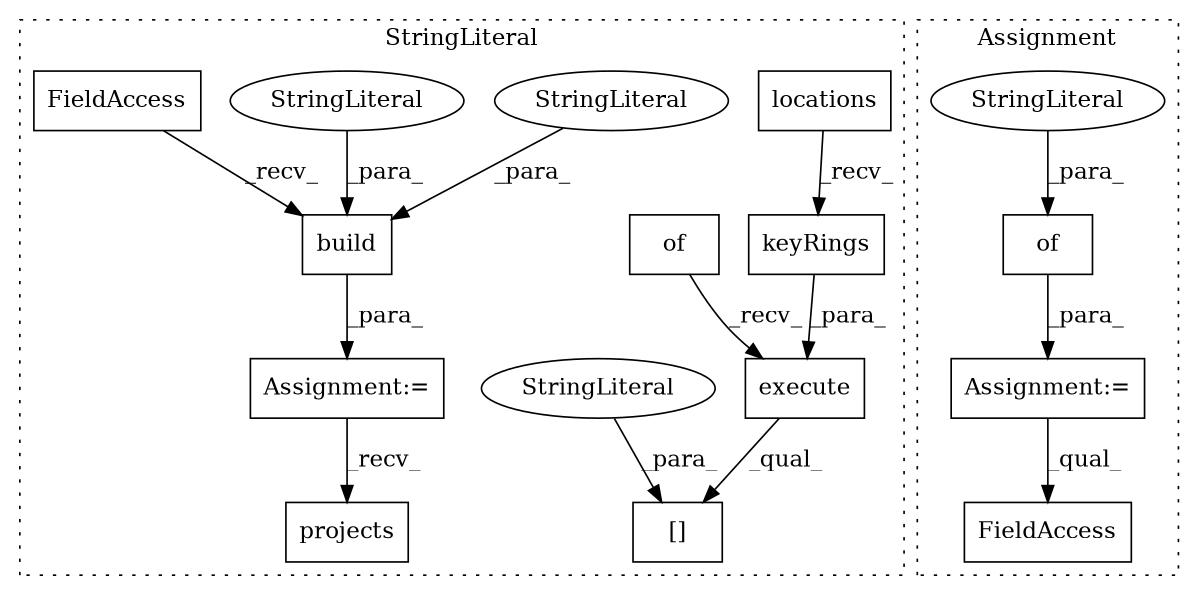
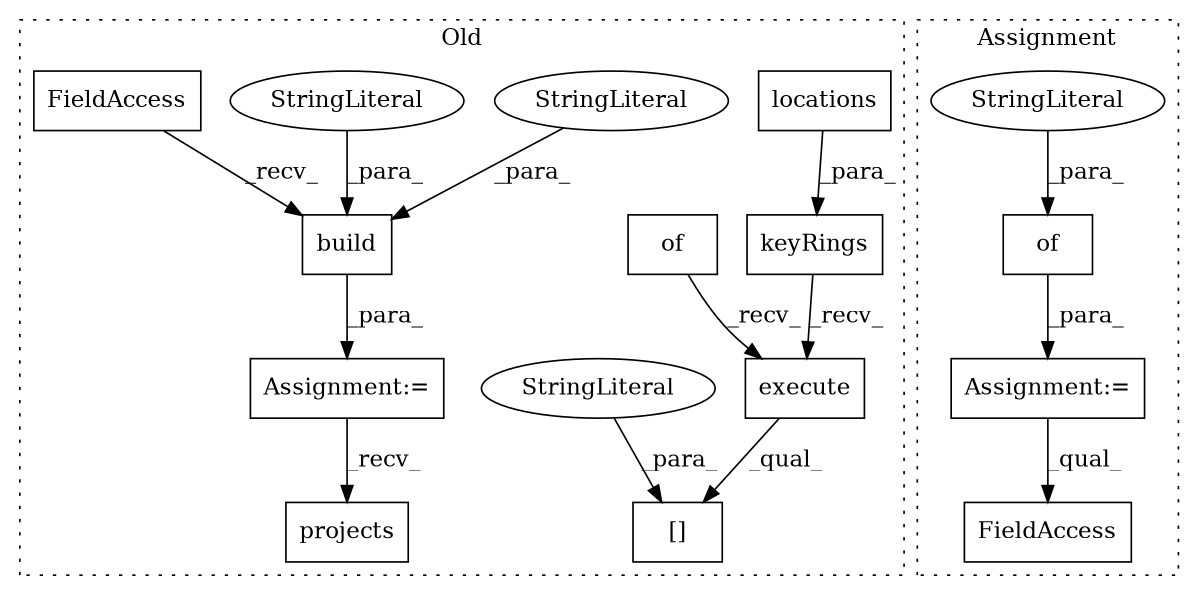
(462, 39) -> (462, 39)
(857, 173) -> (858, 173)
(848, 317) -> (847, 317)
